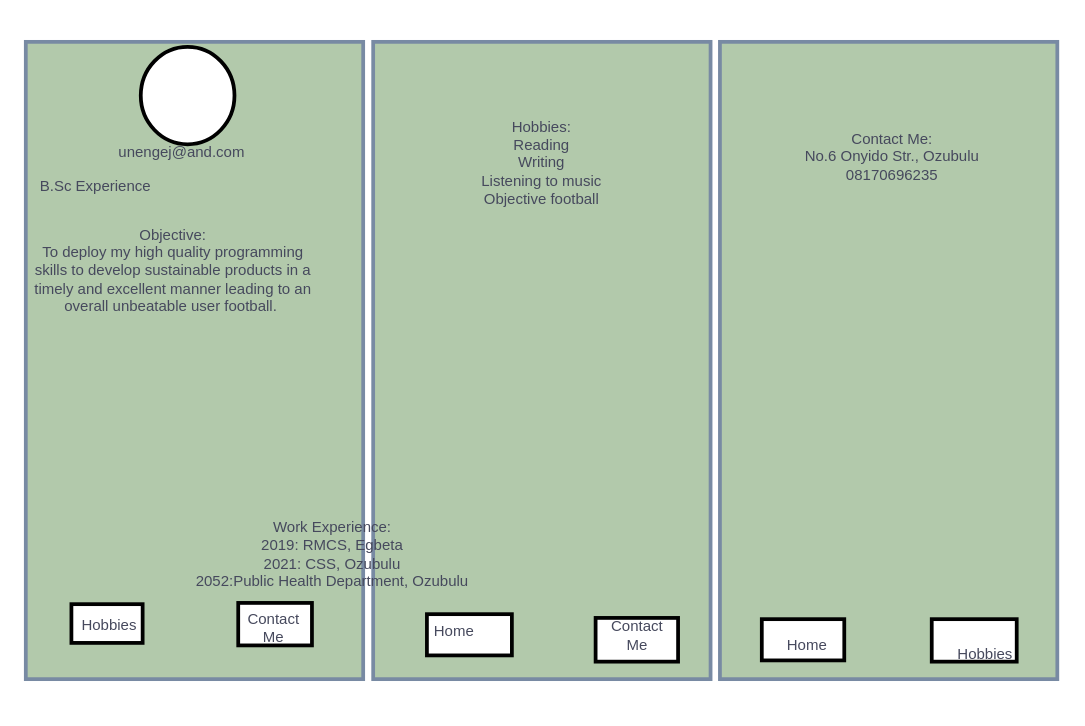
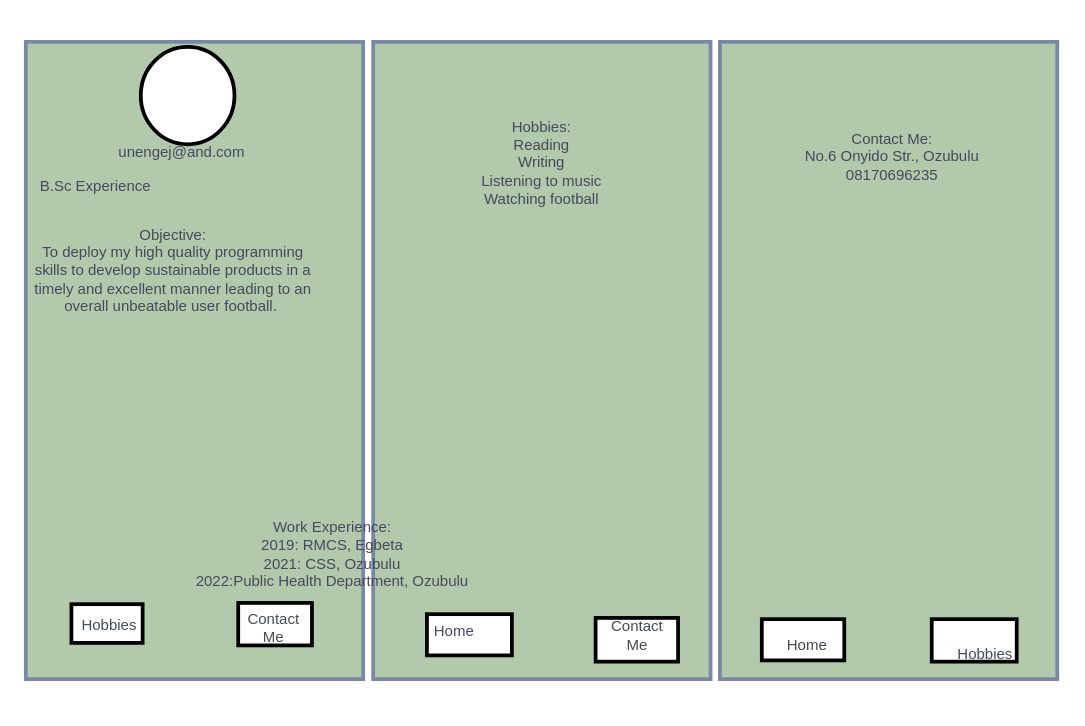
(542, 163) -> (542, 163)
(333, 554) -> (333, 554)
